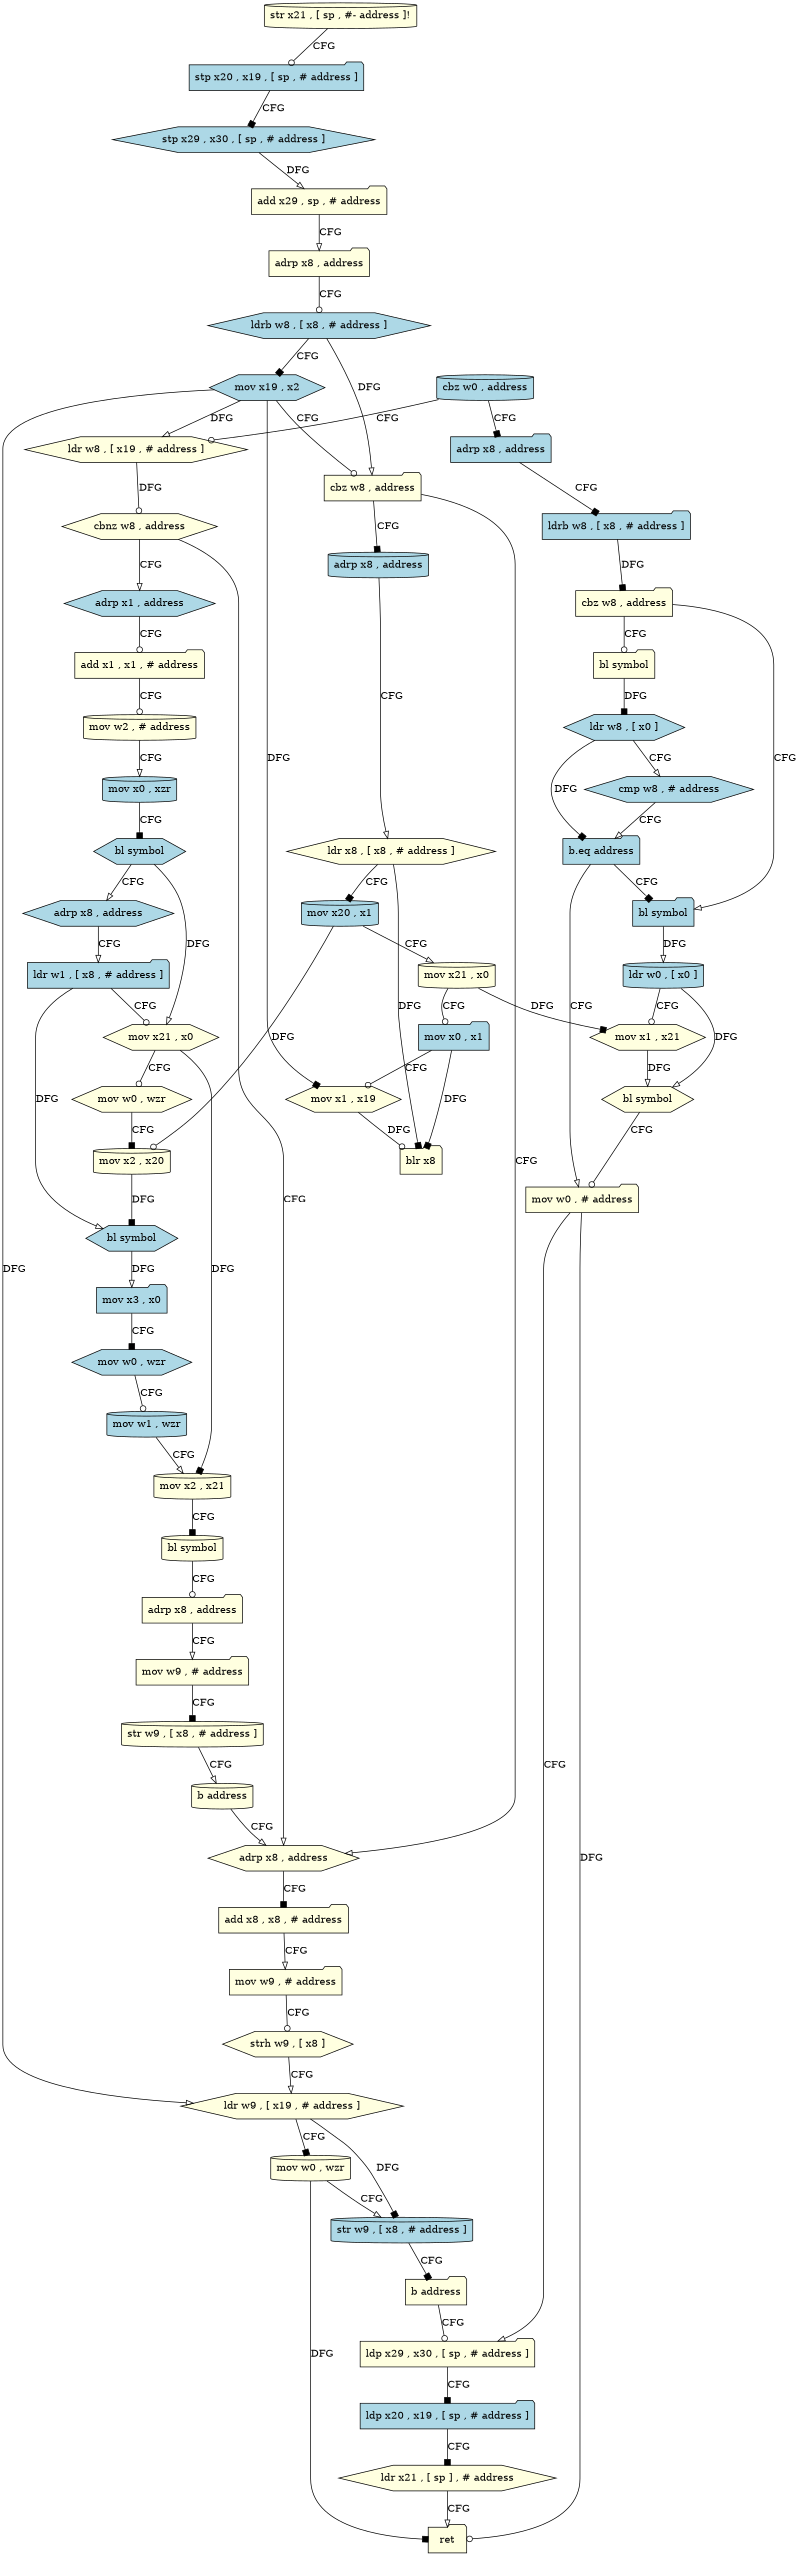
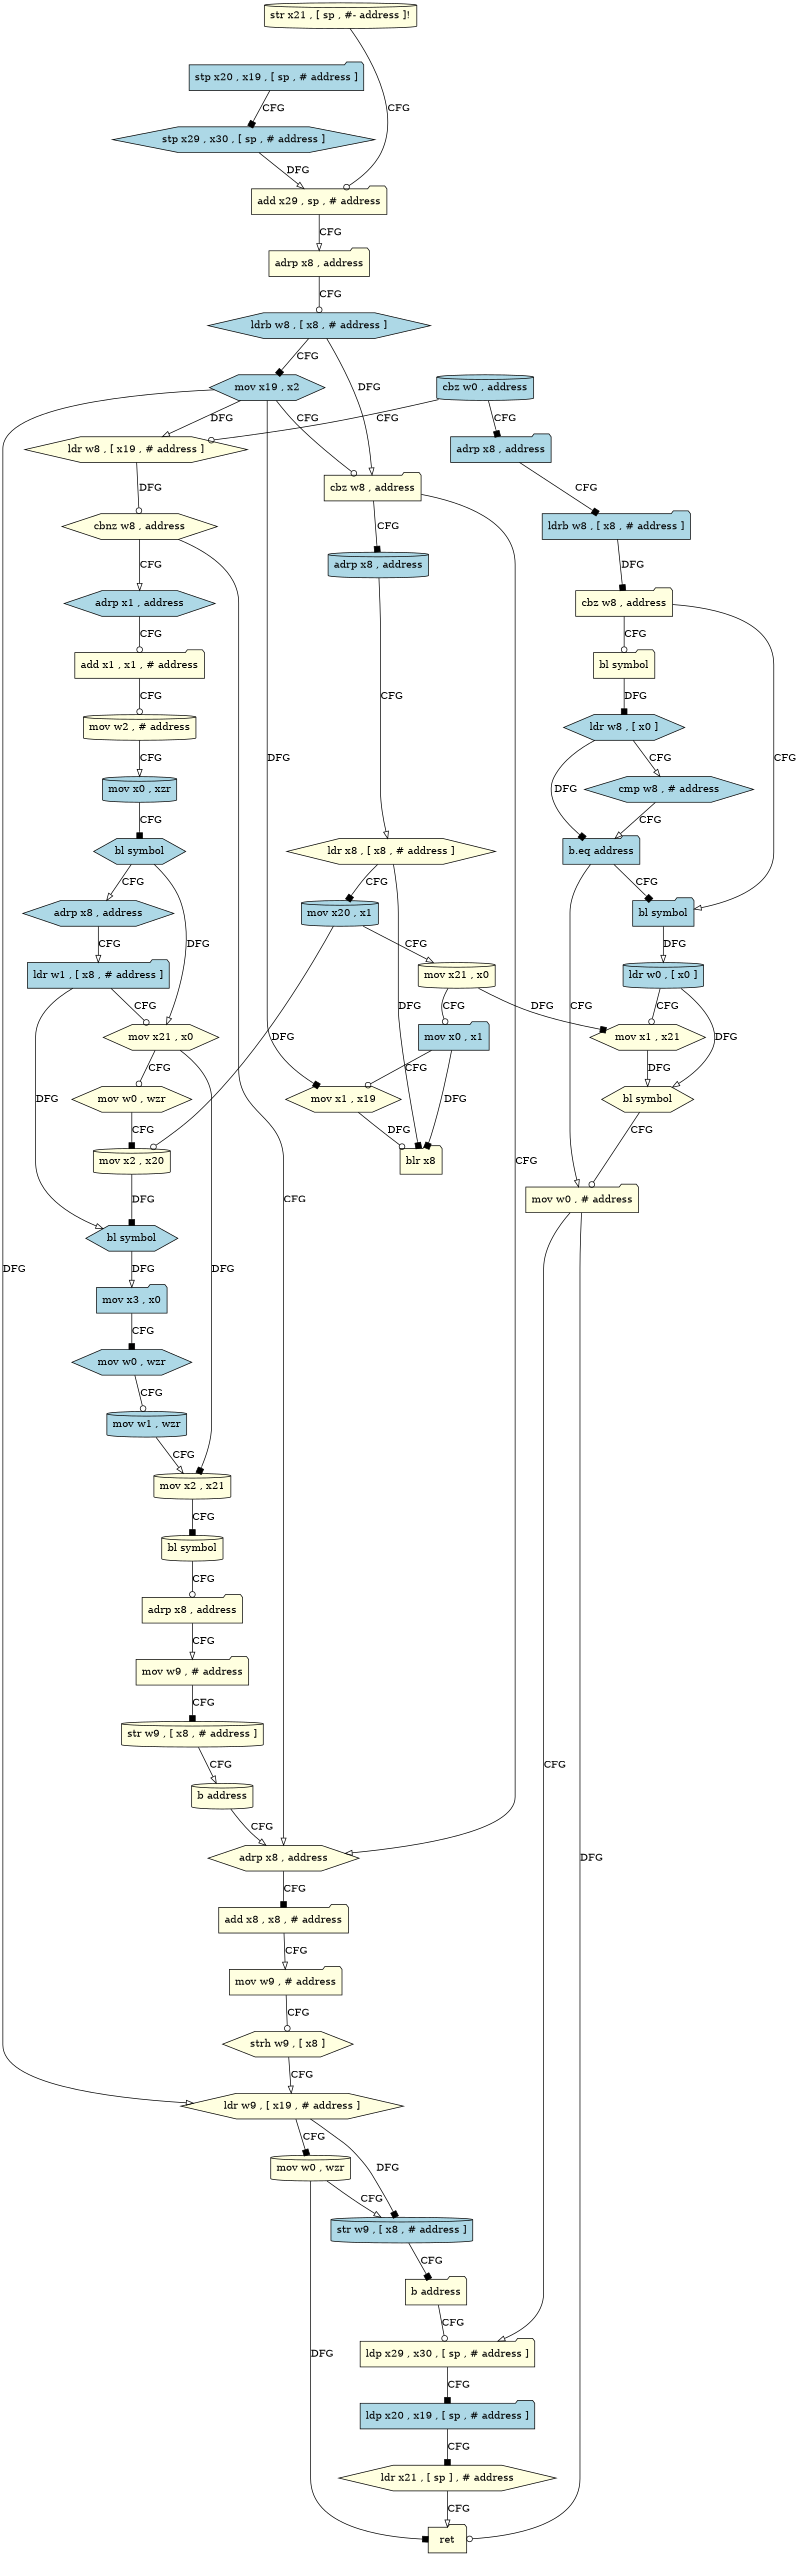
(311, 45) -> (387, 110)
